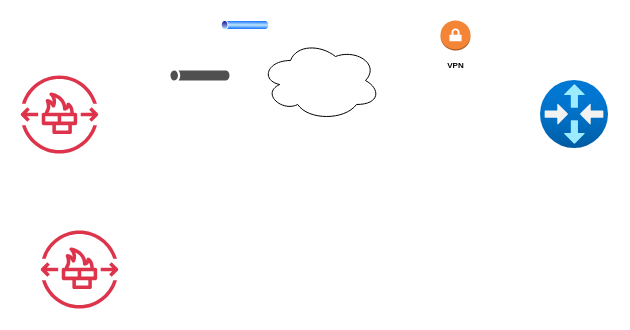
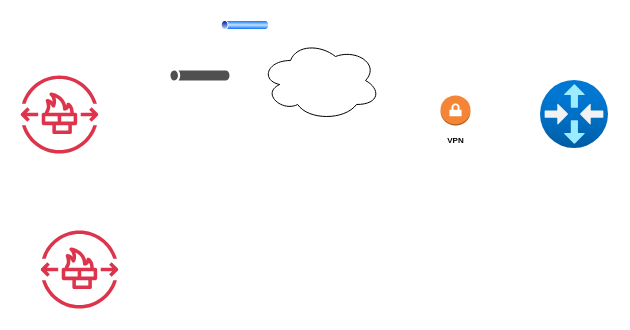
(456, 36) -> (456, 111)
